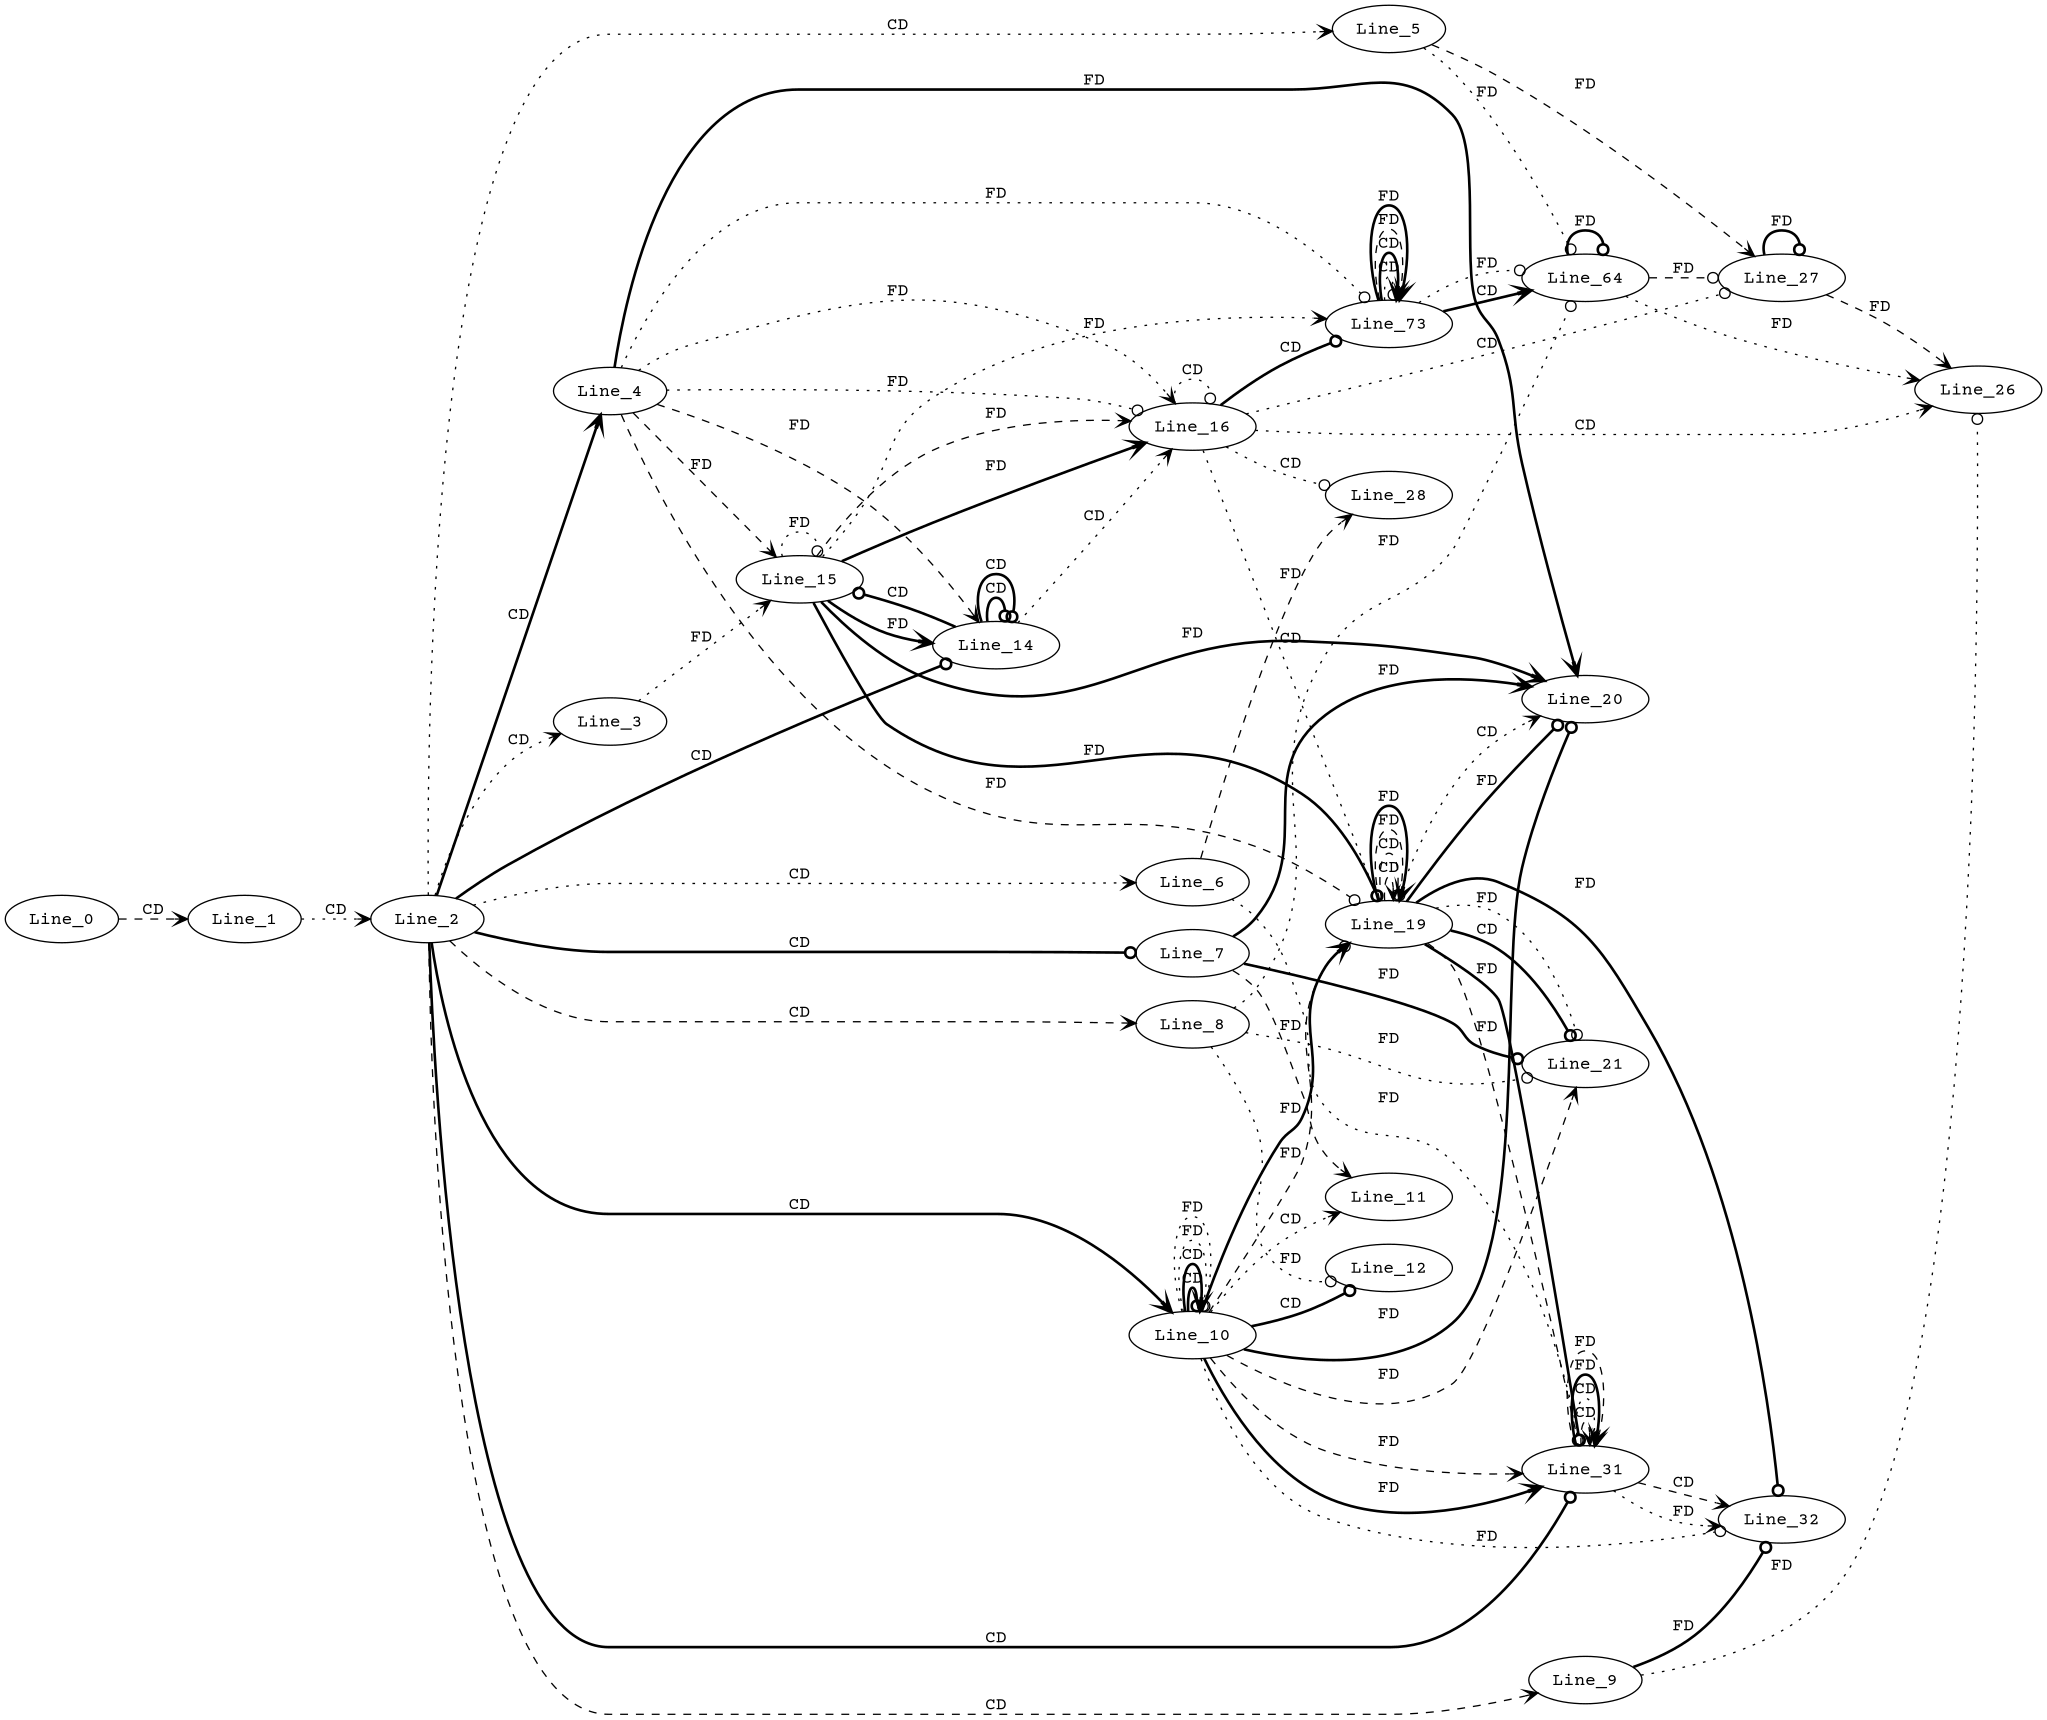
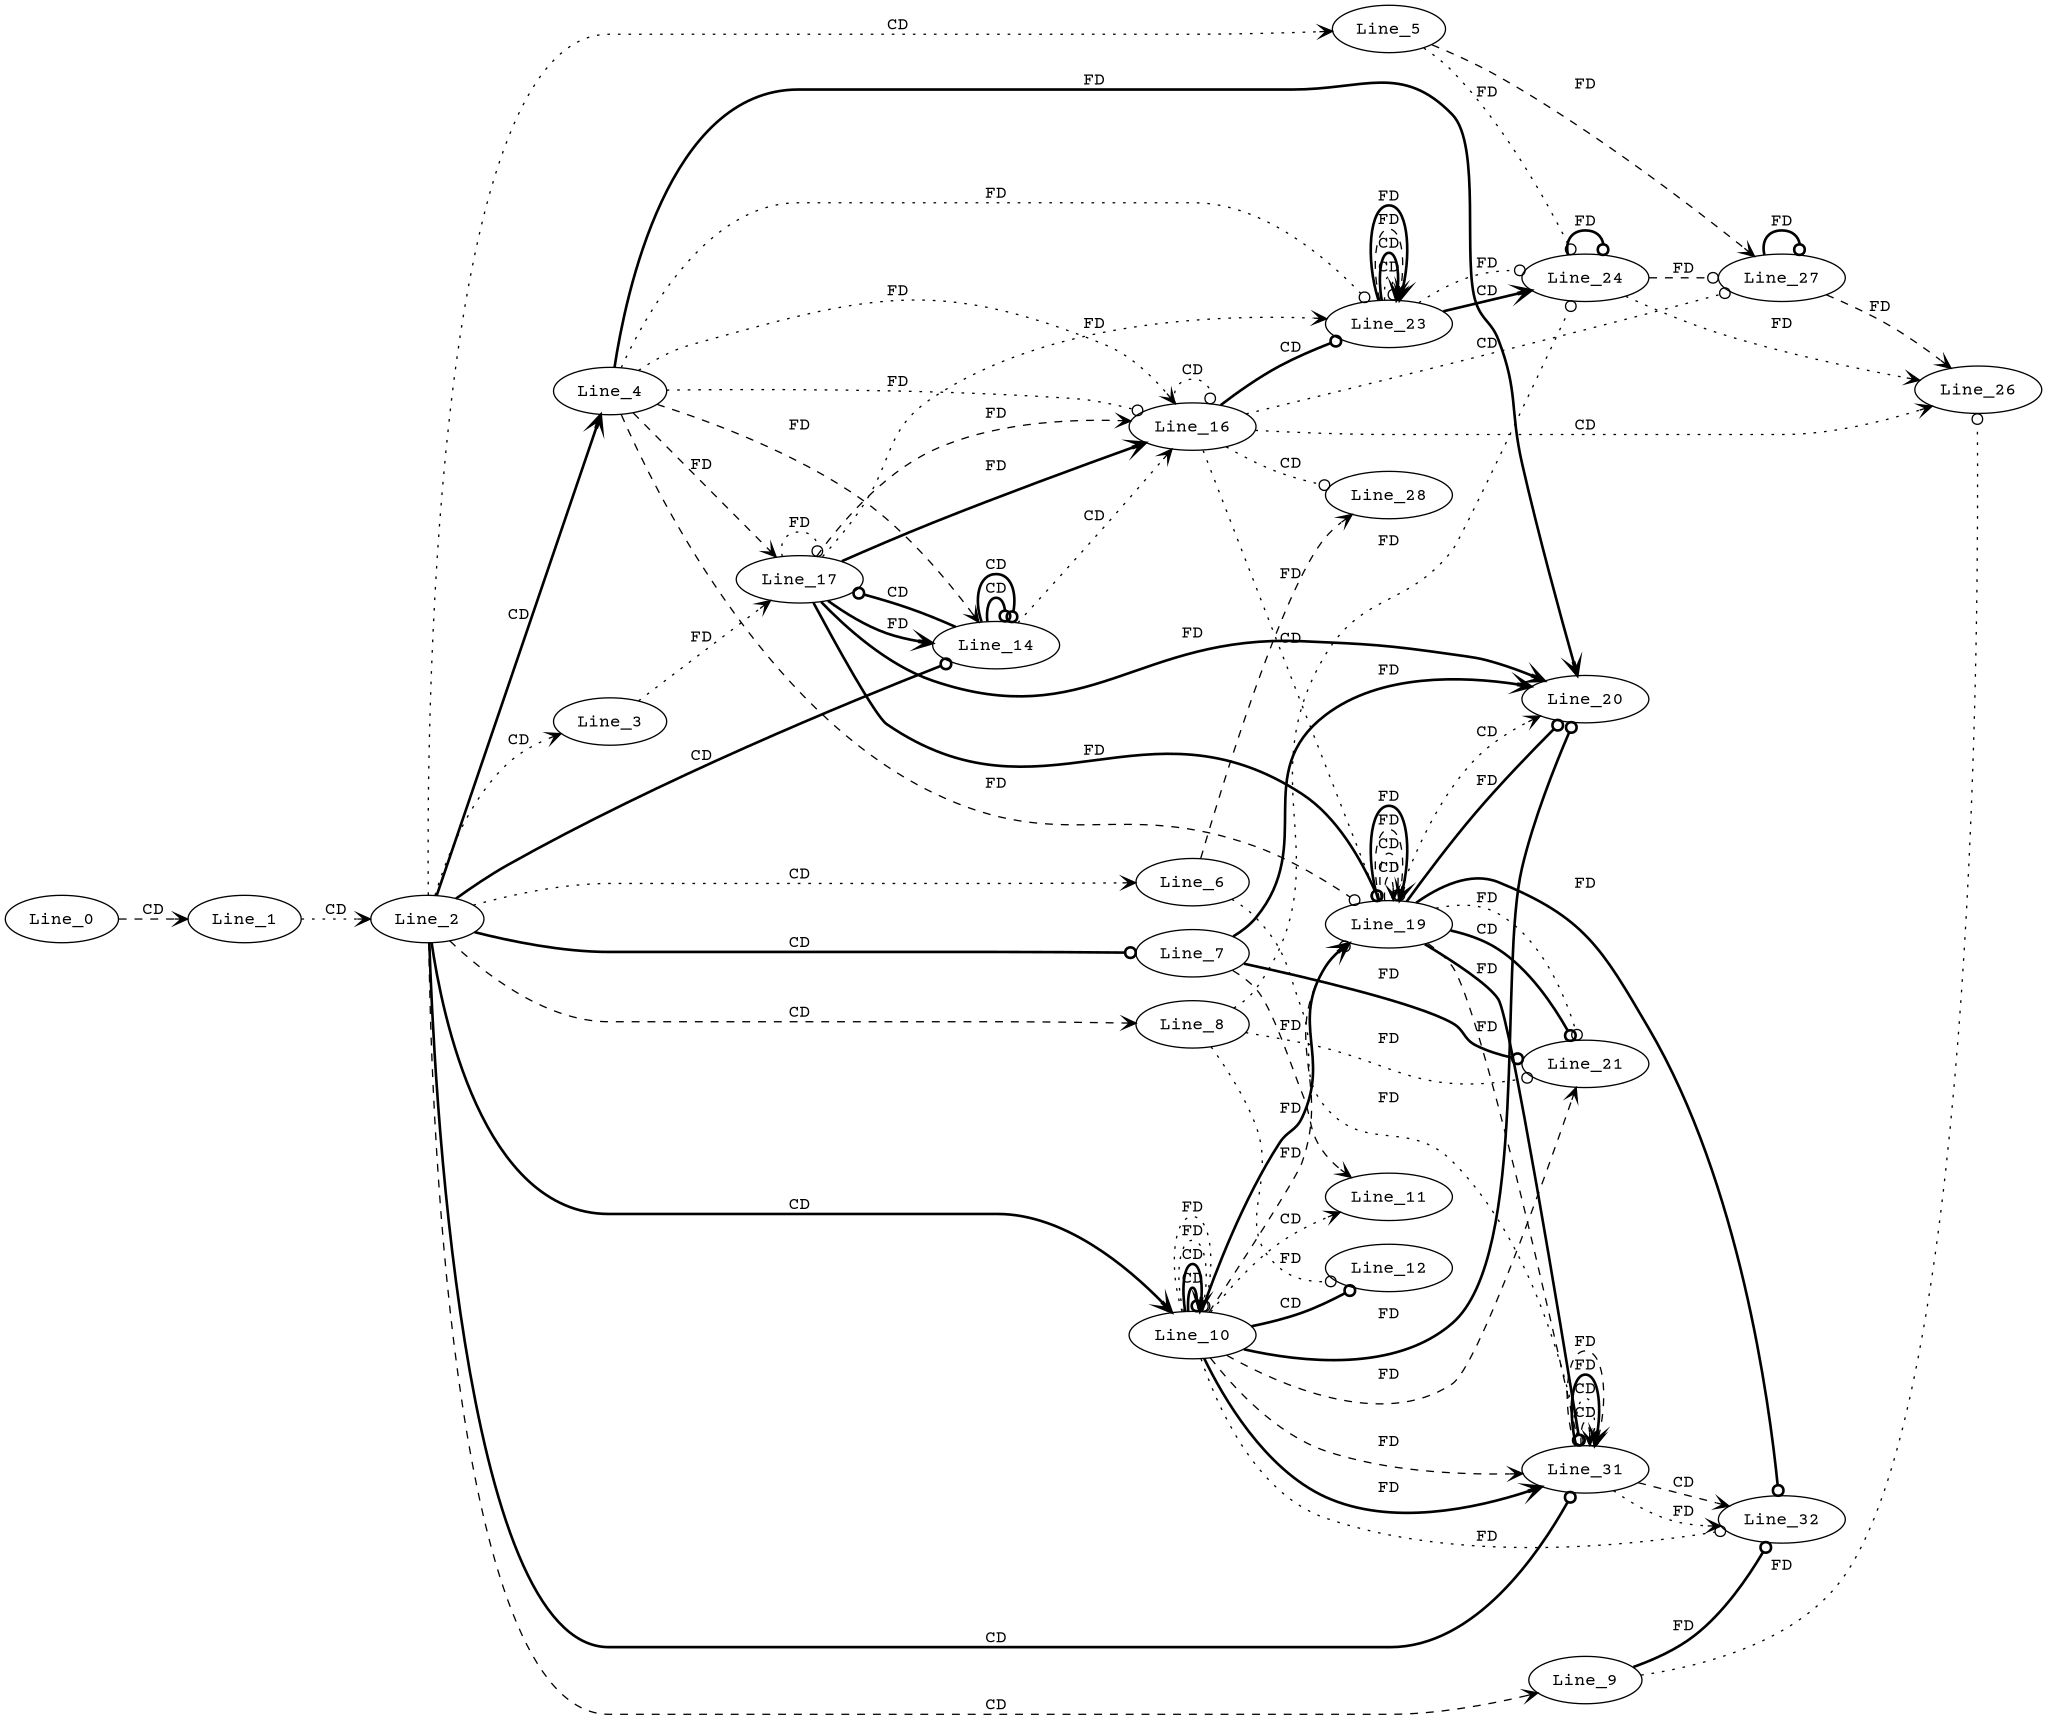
(1585, 278) -> (1585, 278)
(1389, 324) -> (1389, 324)
(800, 579) -> (800, 579)
